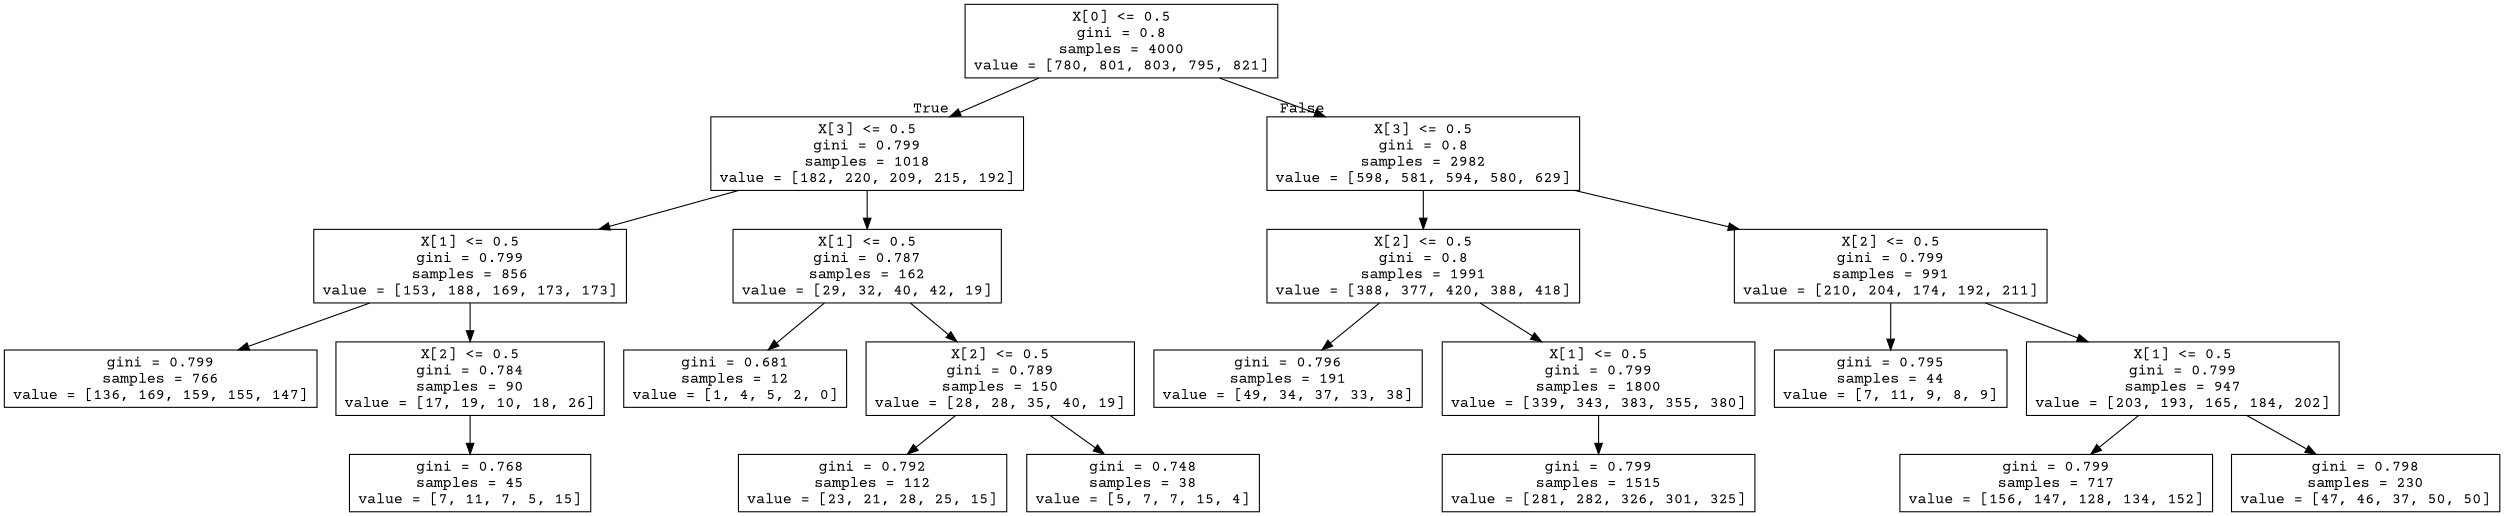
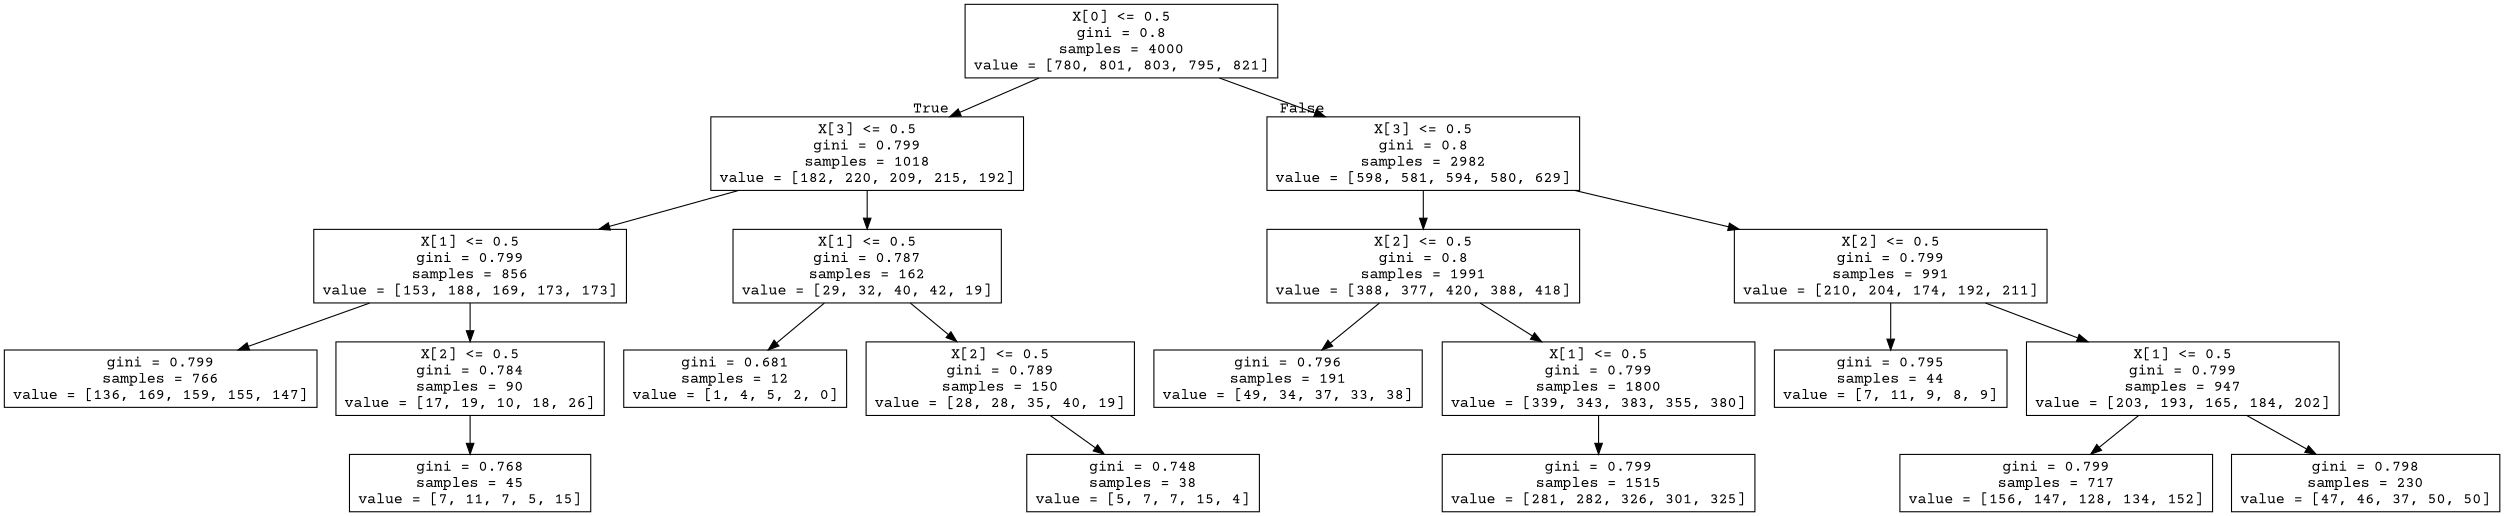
(873, 483) -> none
